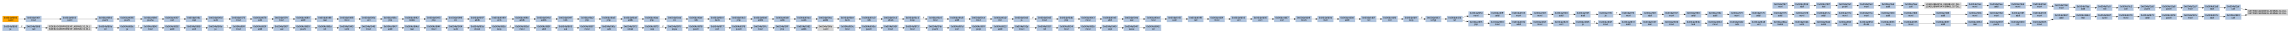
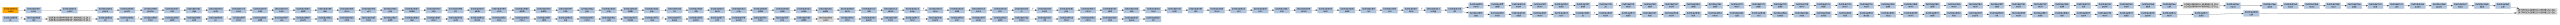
none -> (2029, 6)
